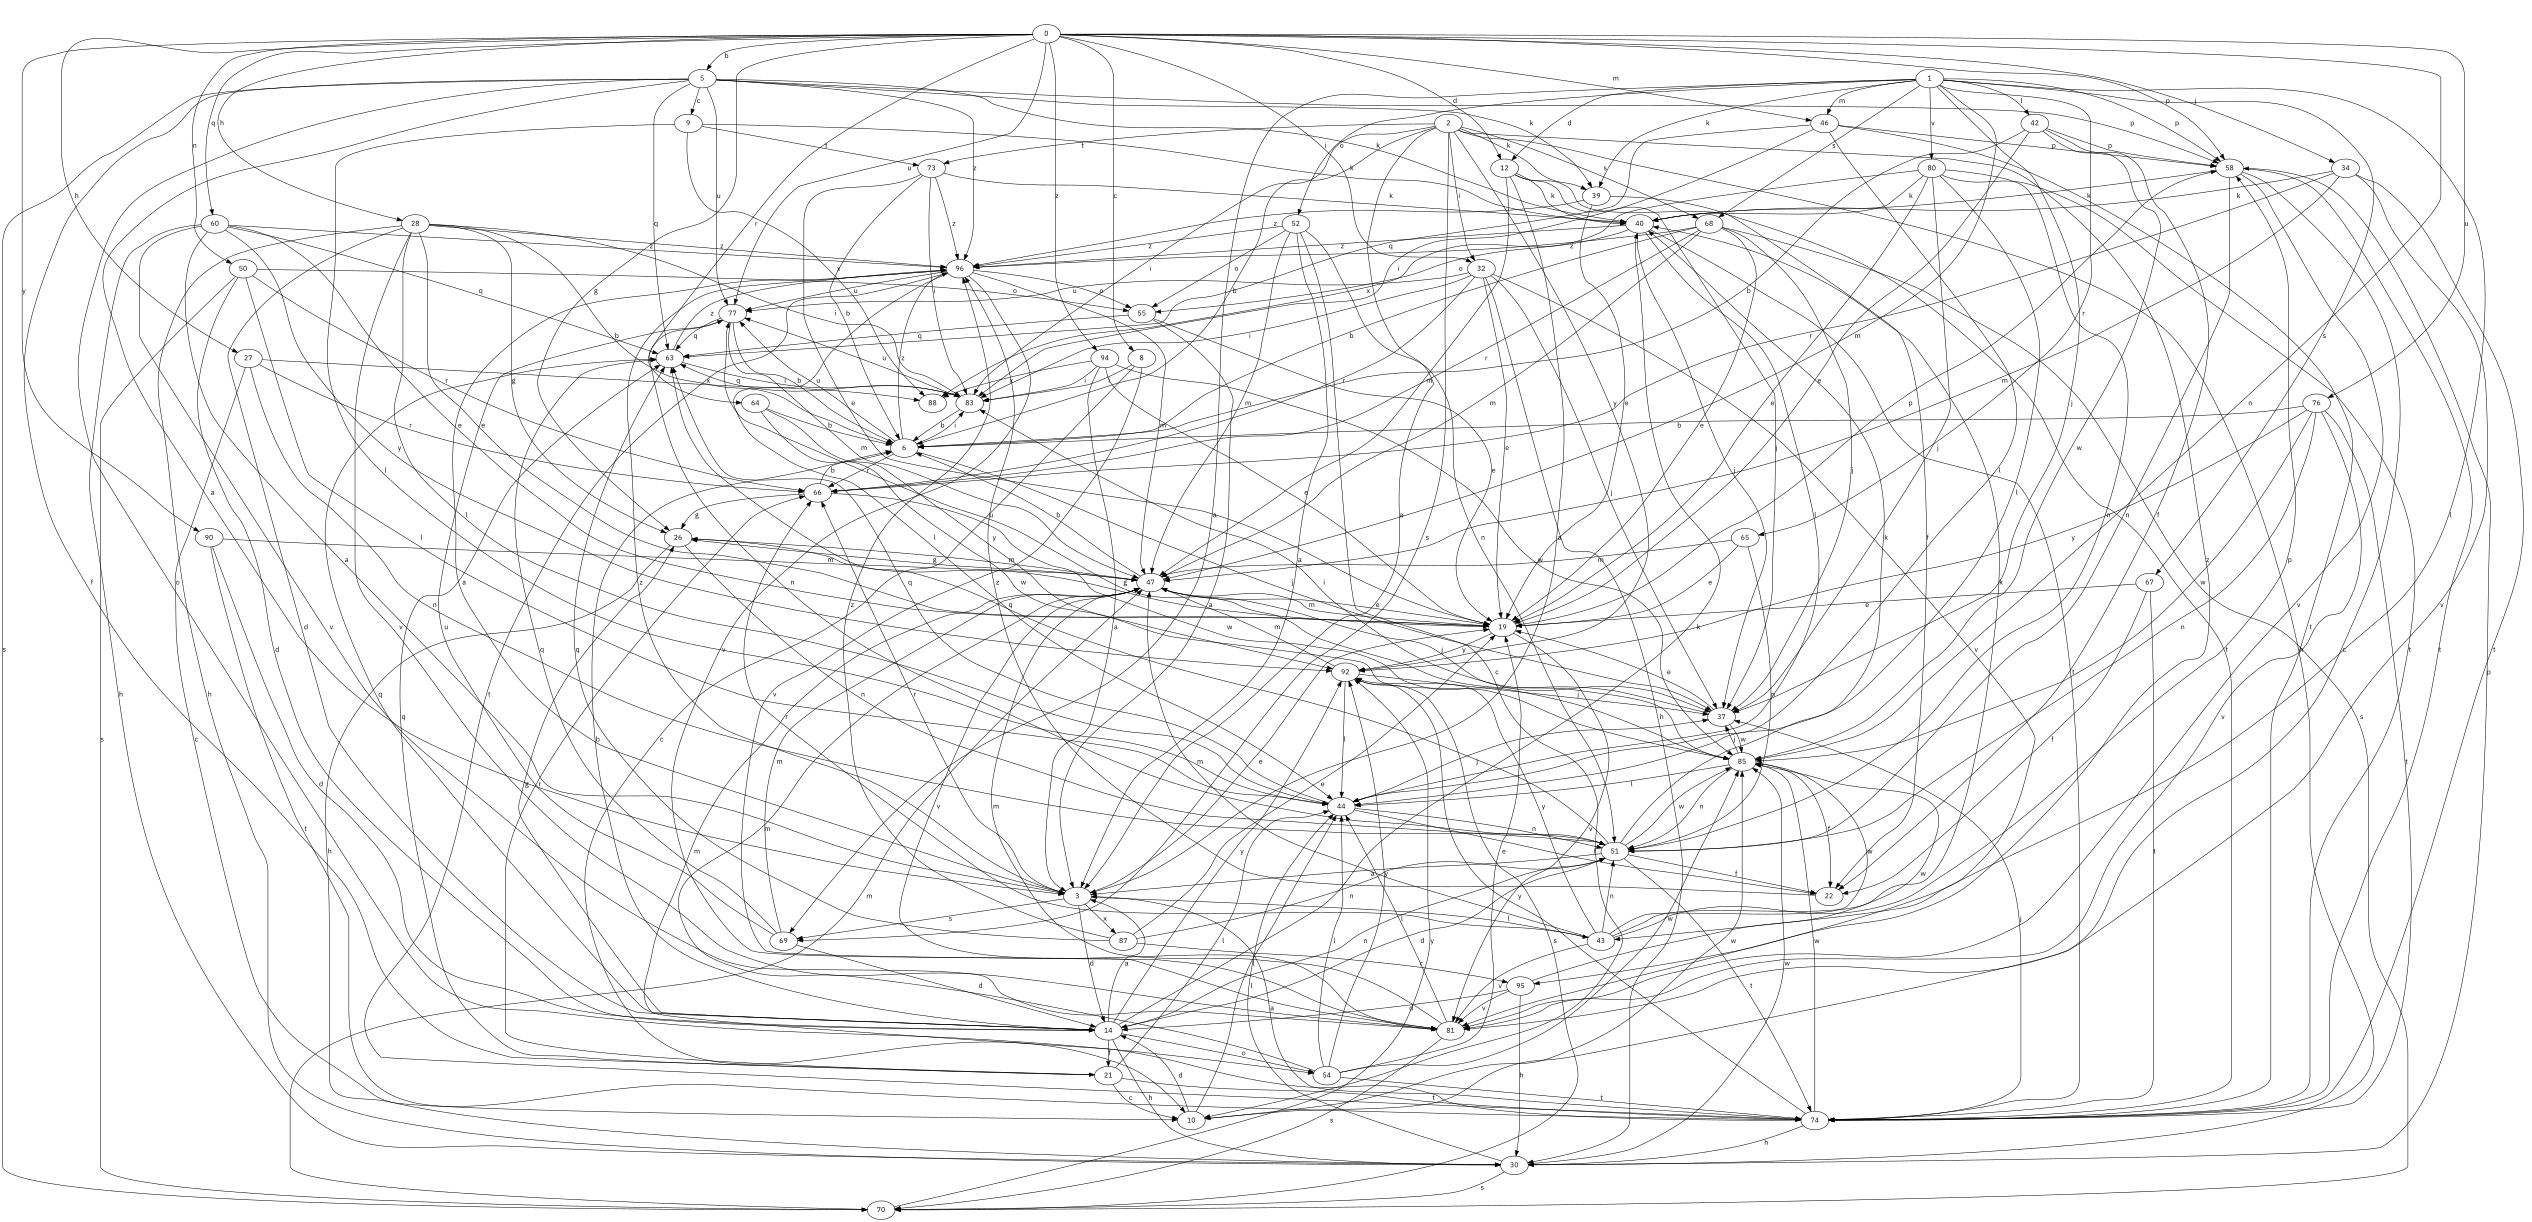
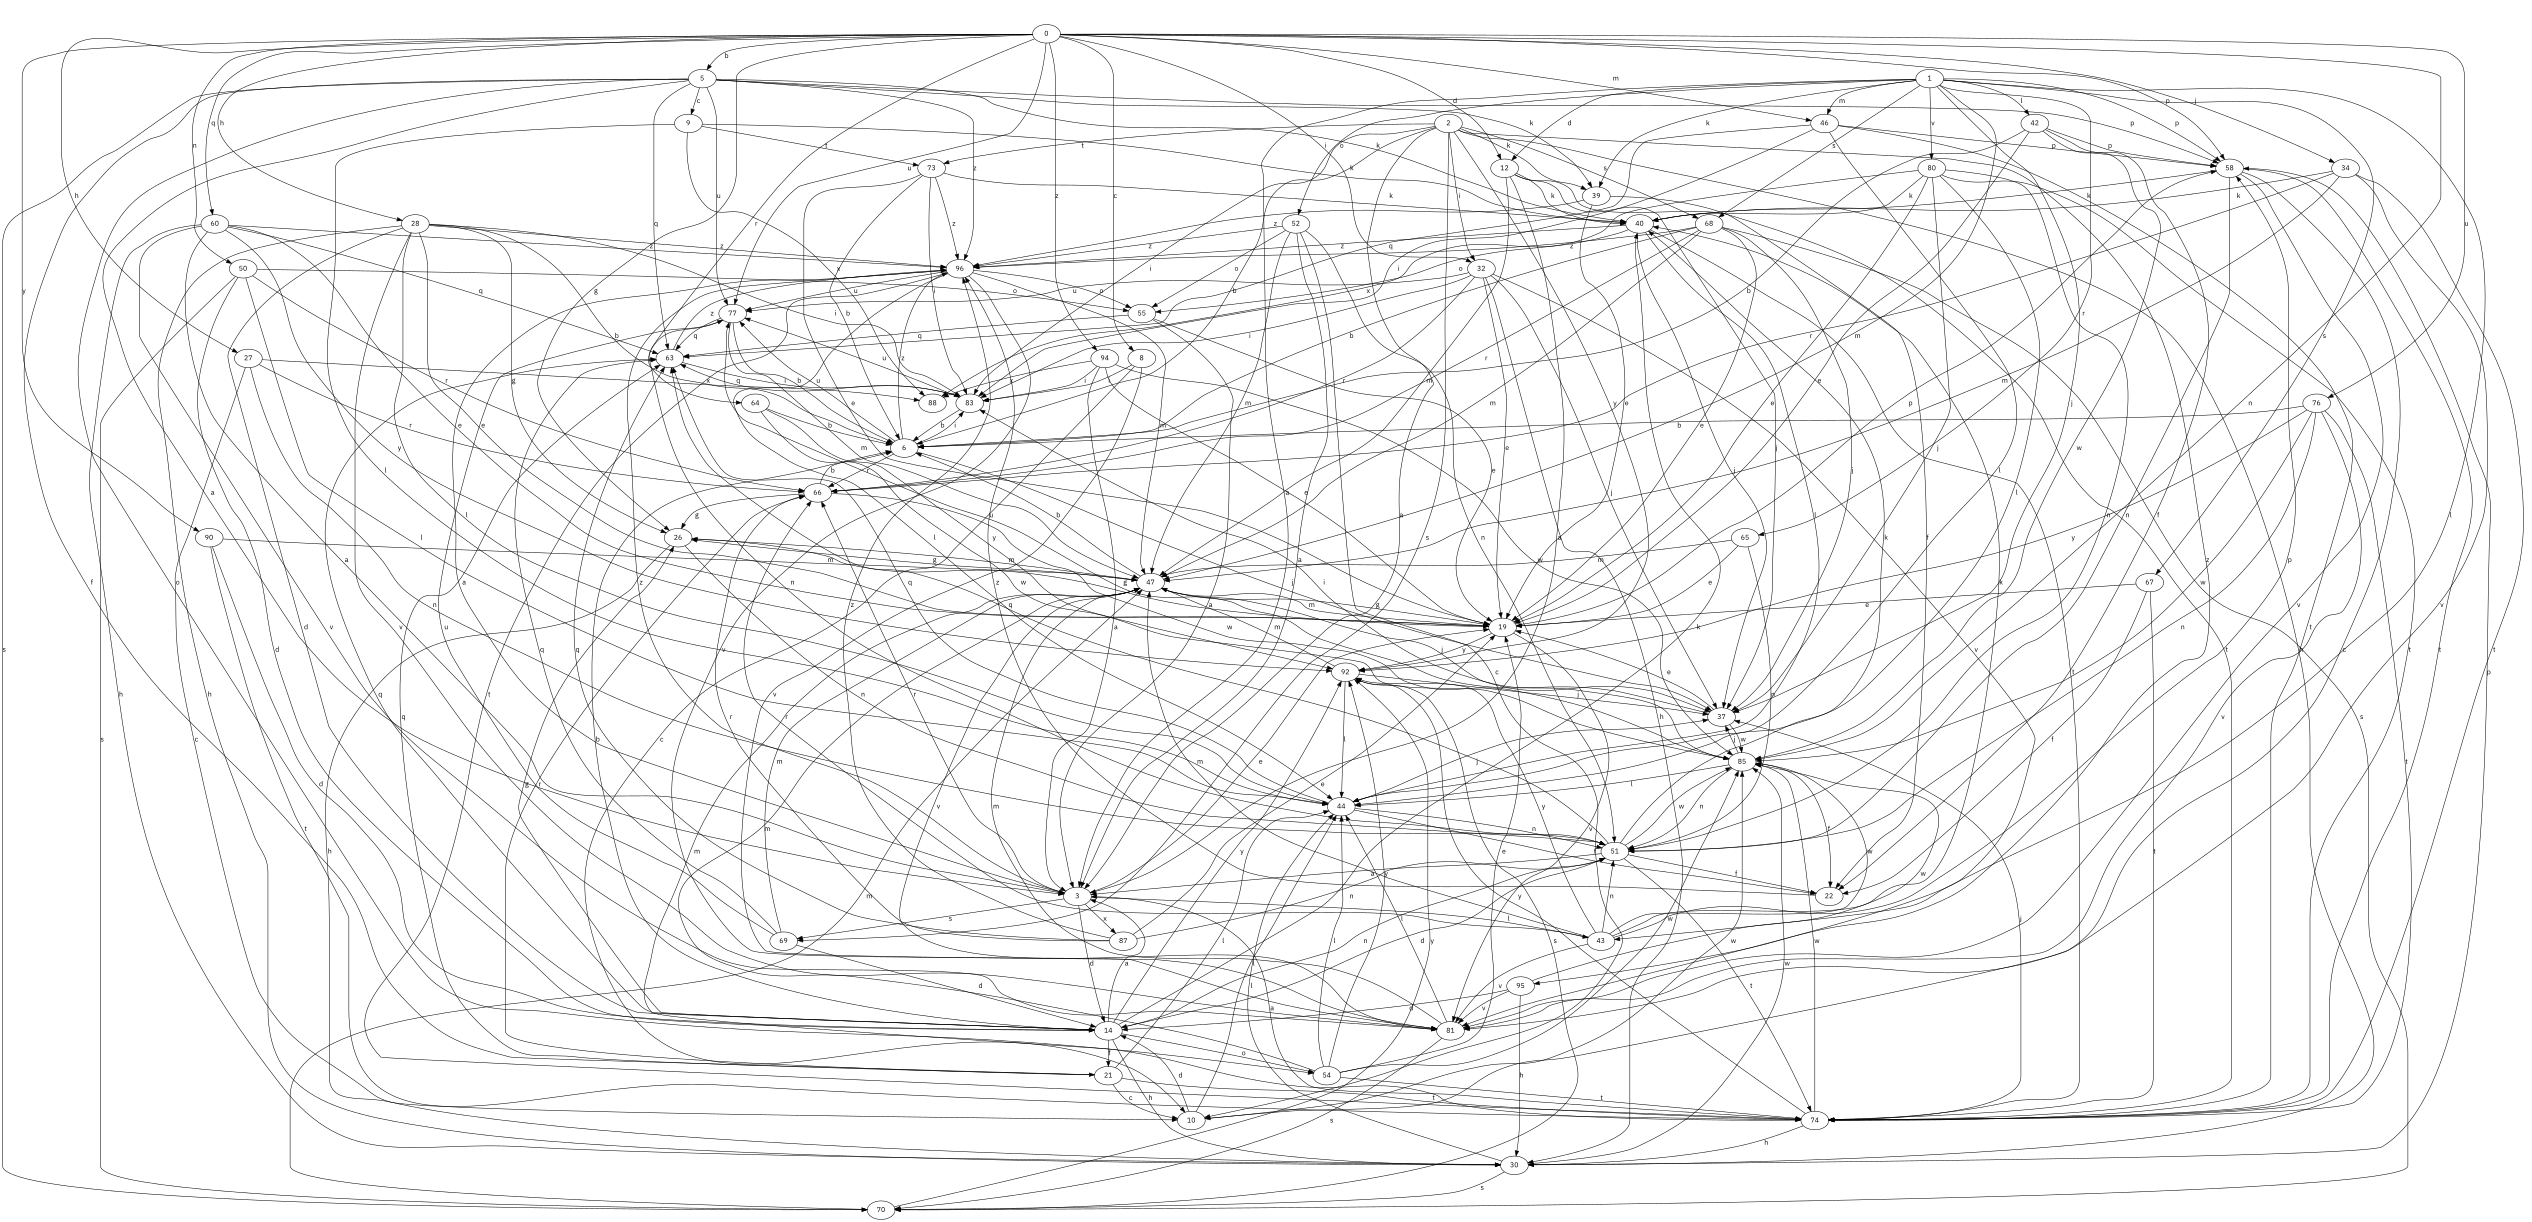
(1238, 214) -> (1264, 260)
(1378, 605) -> (1378, 605)
(1302, 956) -> (804, 823)
